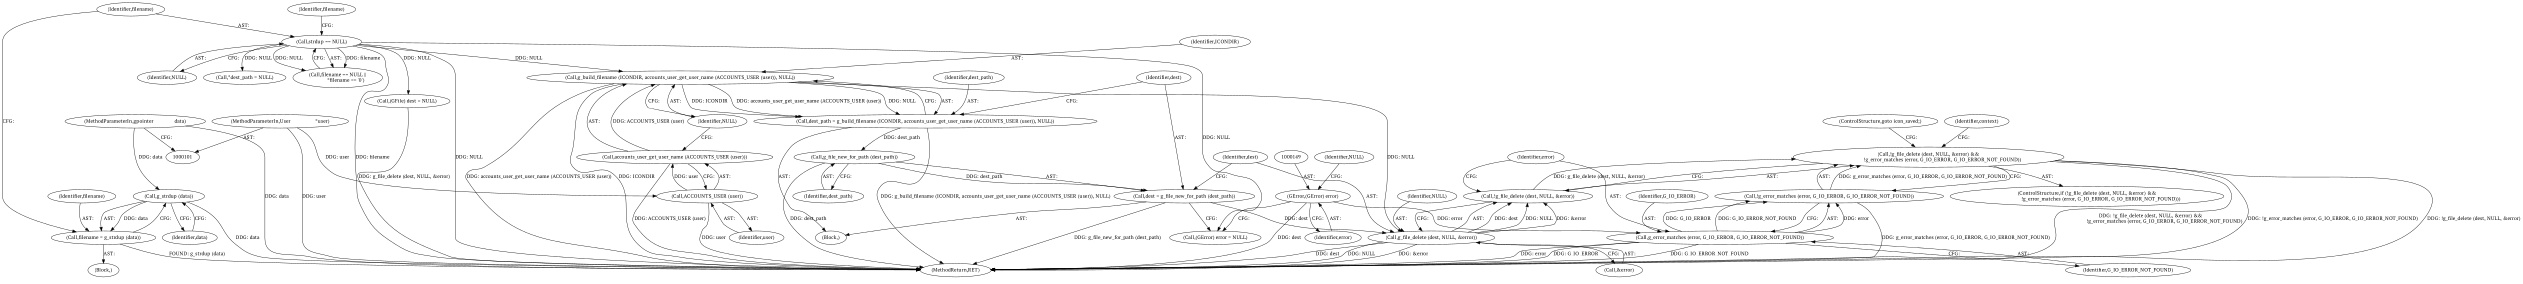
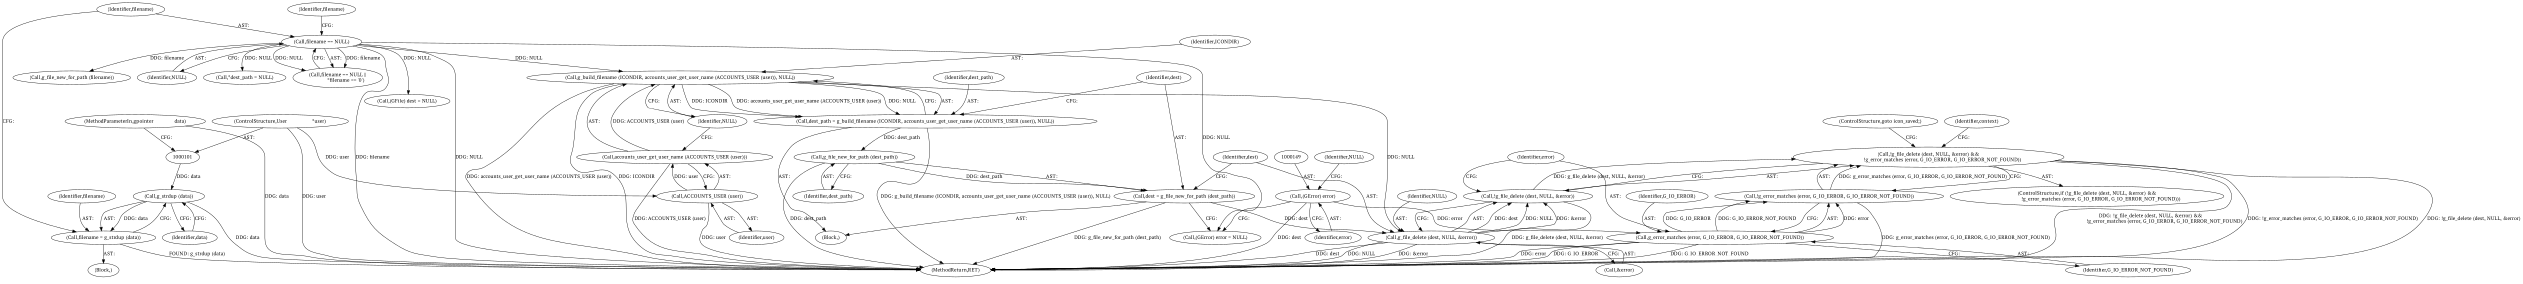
(322, 42) -> (322, 42)
none -> (72, 78)
(280, 121) -> (280, 121)
(136, 161) -> (176, 175)
(1313, 196) -> (1313, 196)
(447, 256) -> (1365, 261)
